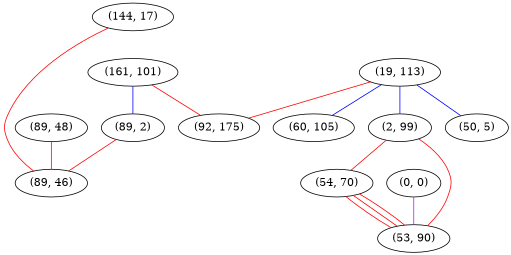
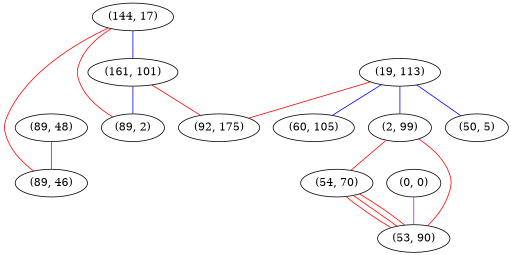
none -> (133, 45)
(93, 155) -> (77, 73)
